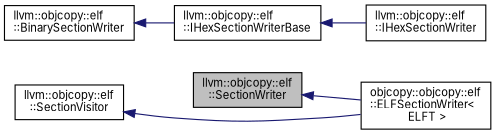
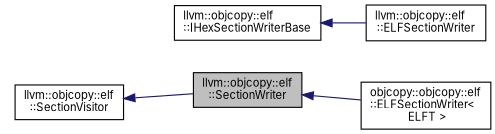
(69, 23) -> none
(426, 23) -> (426, 23)
(248, 121) -> (164, 96)
